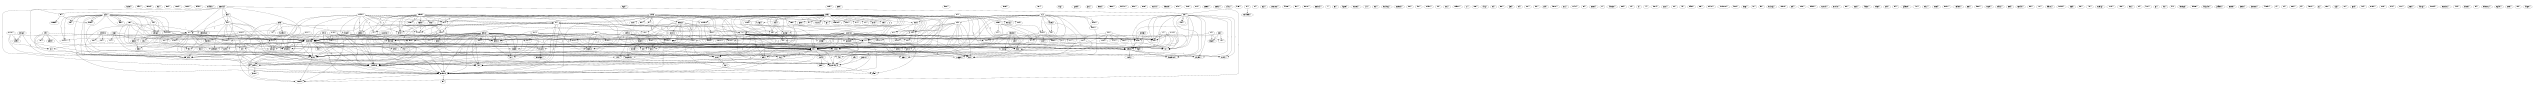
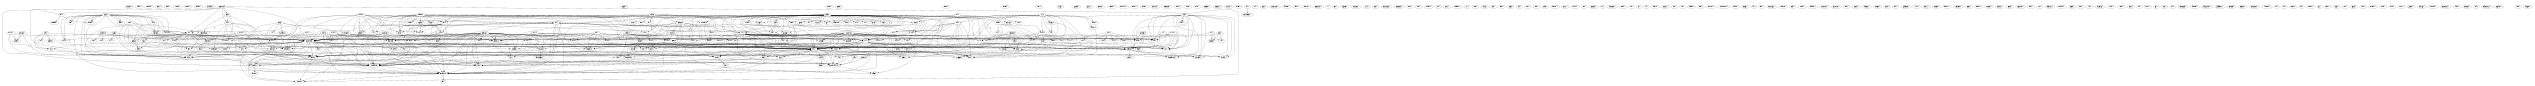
(2509, 7) -> none
